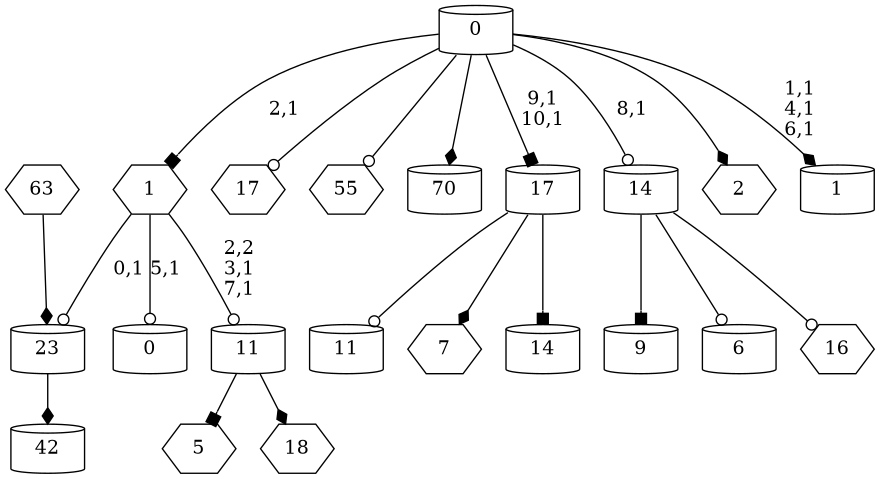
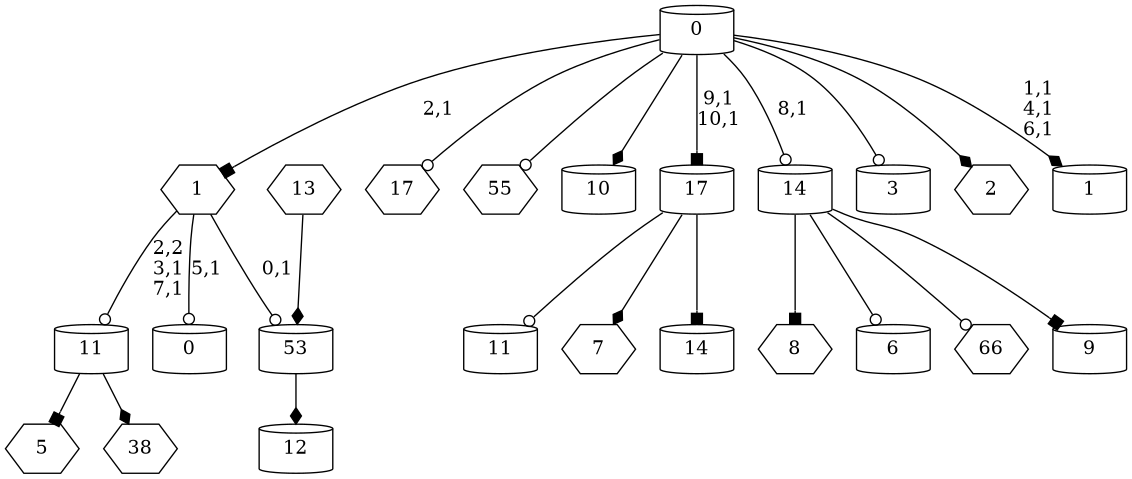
(42, 190) -> (304, 190)
(445, 190) -> (599, 190)
none -> (893, 190)
(48, 349) -> (296, 349)
none -> (795, 349)
(837, 349) -> (992, 349)
(48, 449) -> (296, 449)
(297, 449) -> (140, 449)
